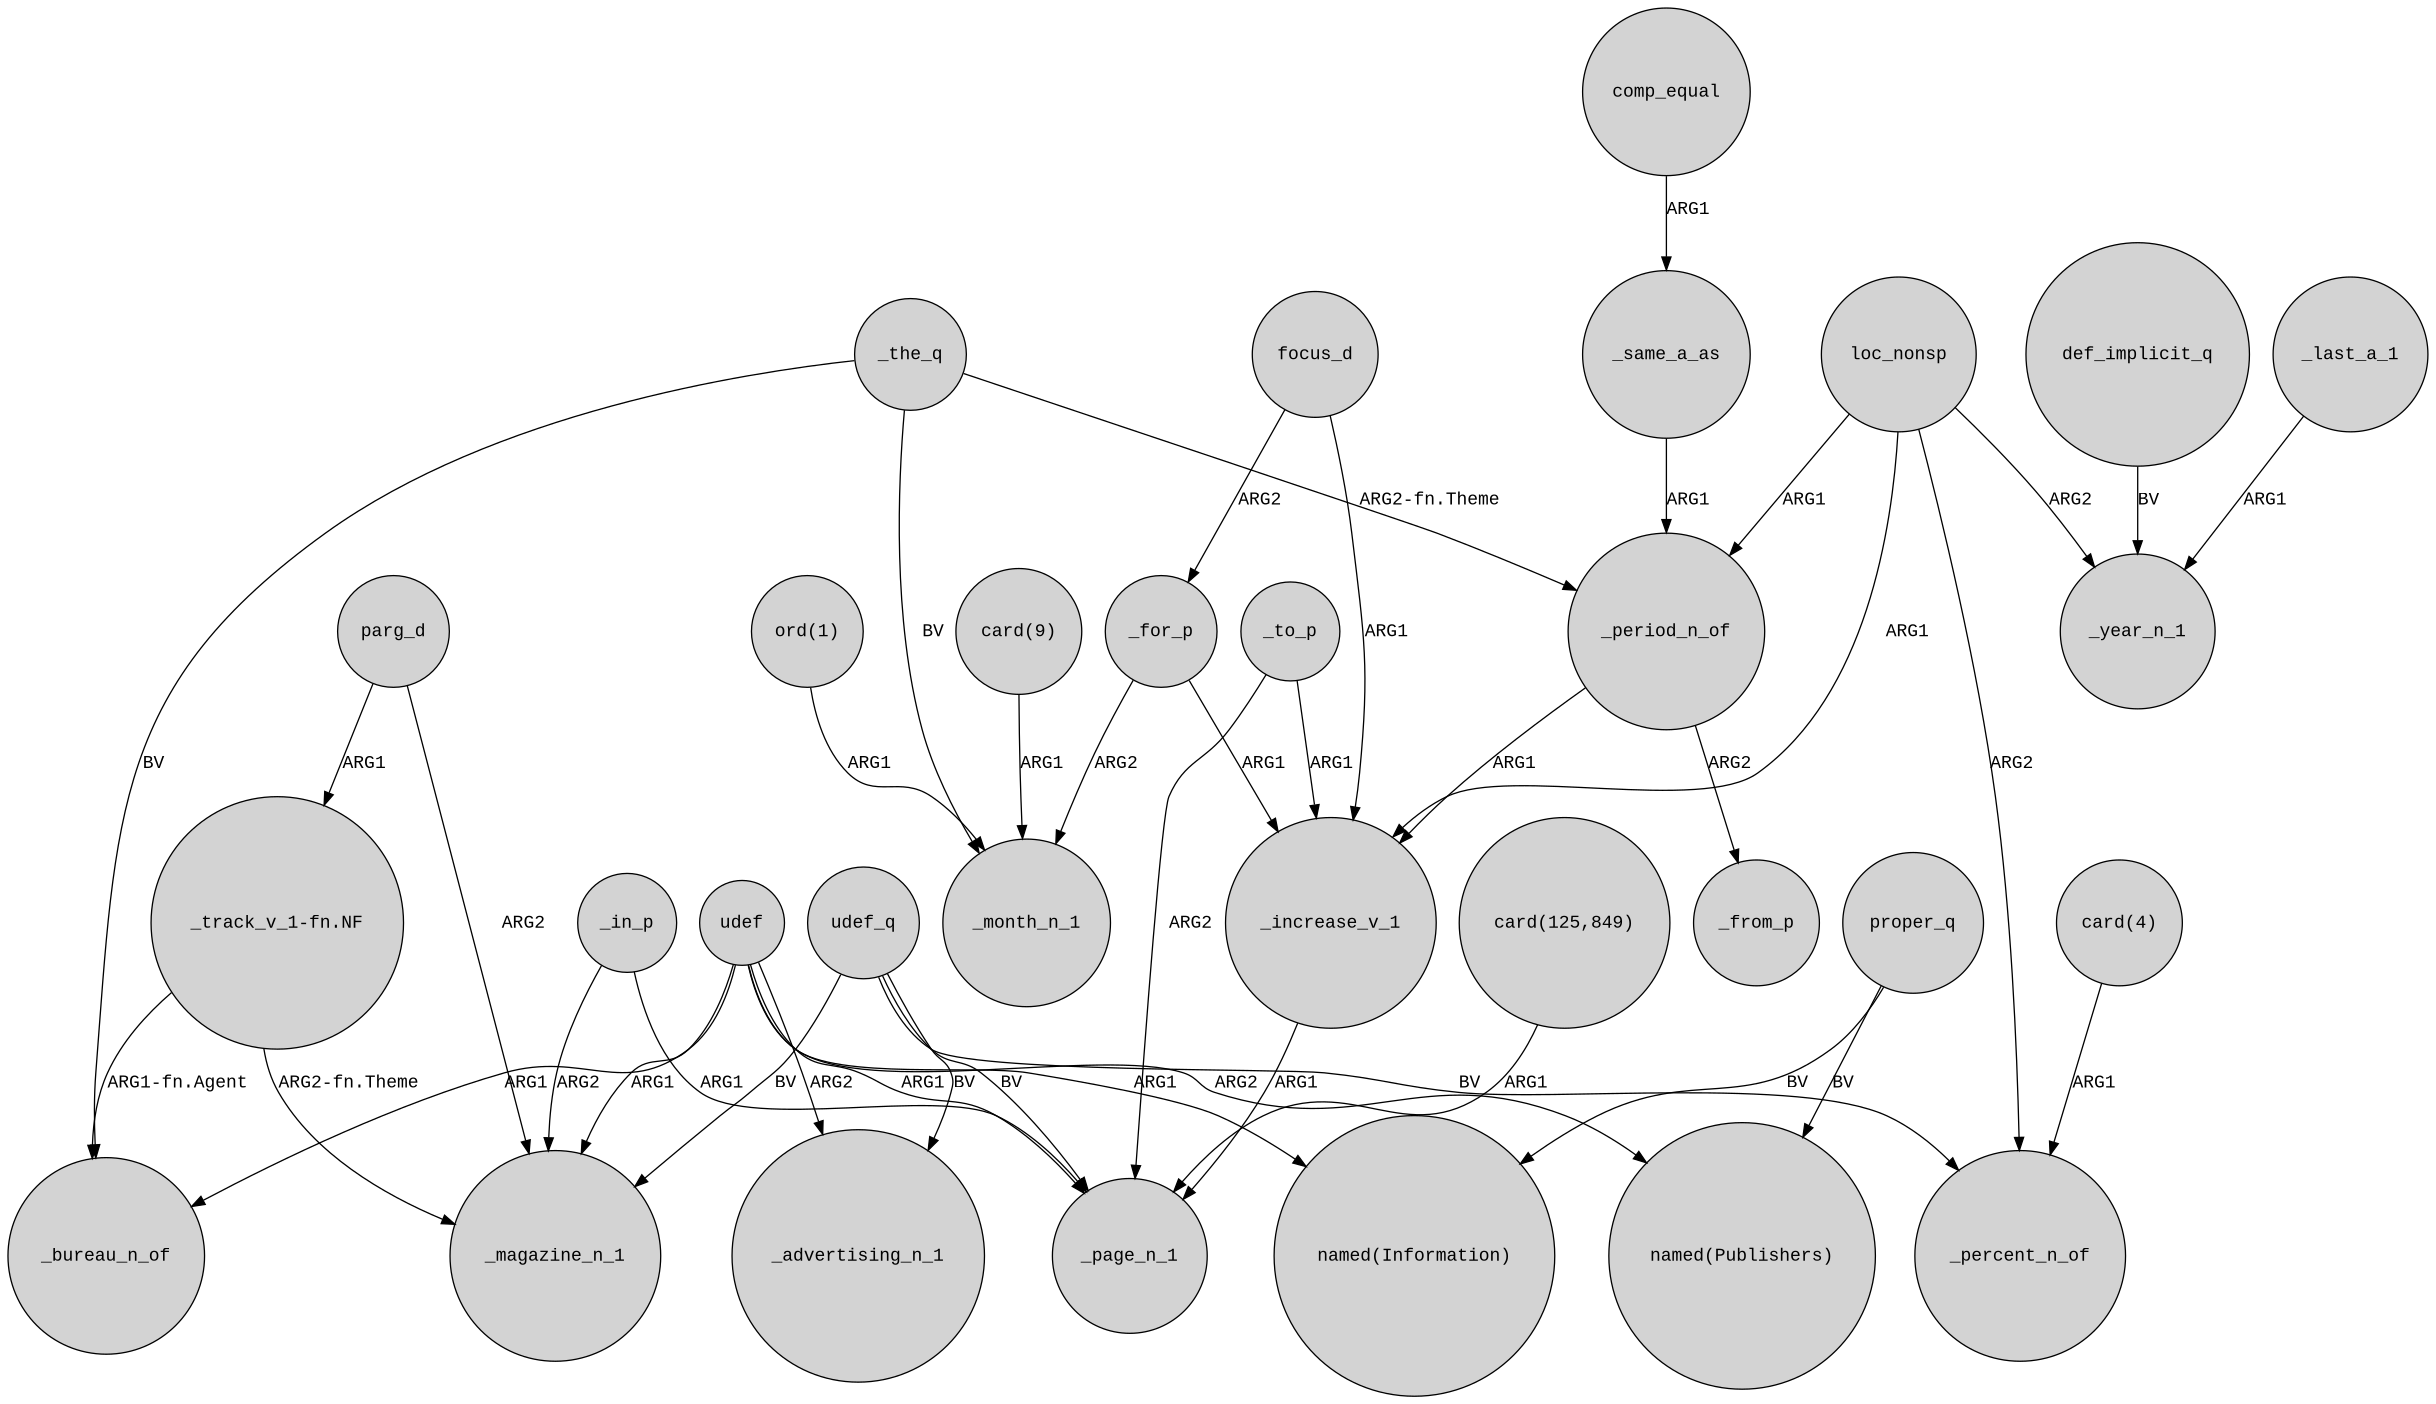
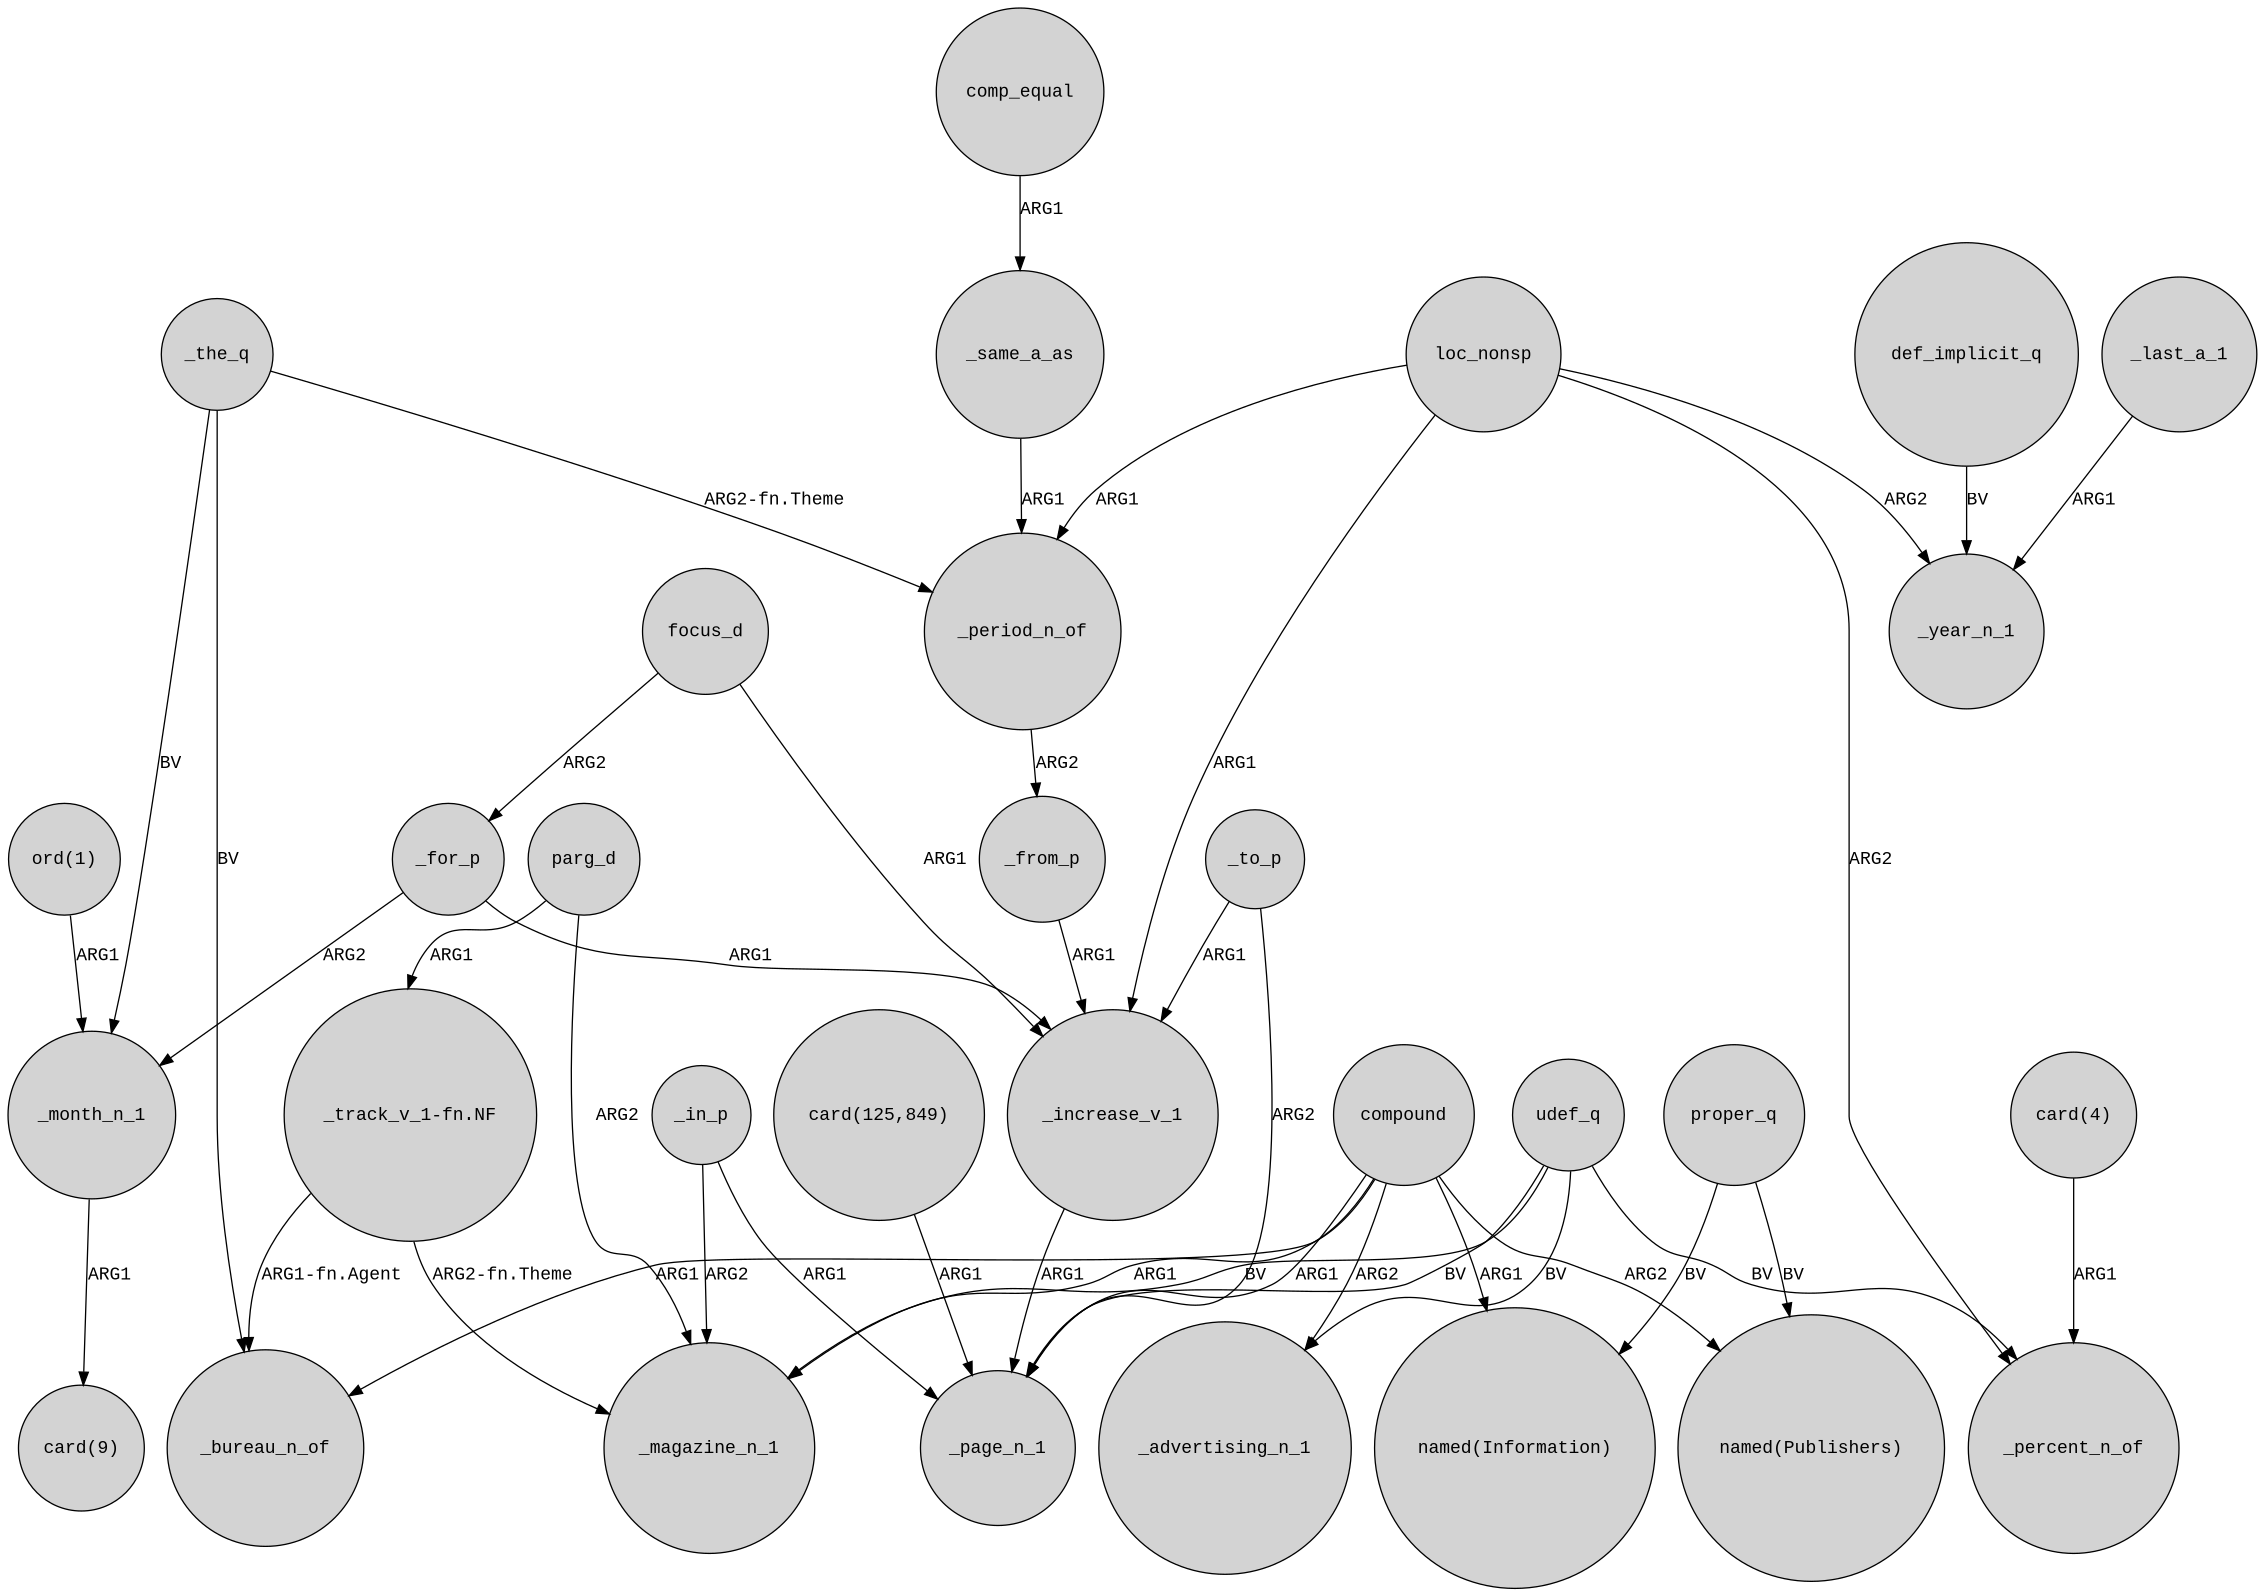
(1494, 757) -> (1070, 960)
(1020, 760) -> (86, 1286)
(742, 923) -> (1404, 1115)
